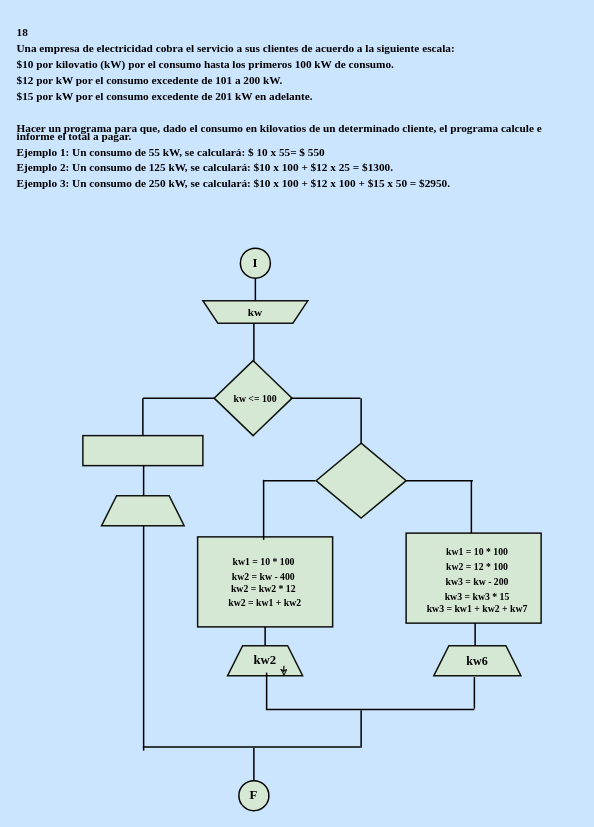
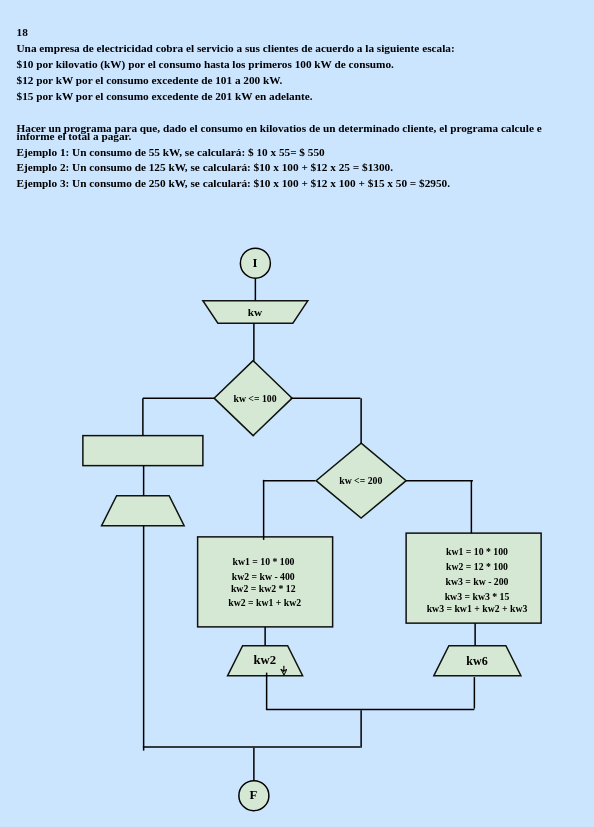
none -> (361, 480)
(477, 608) -> (477, 608)
